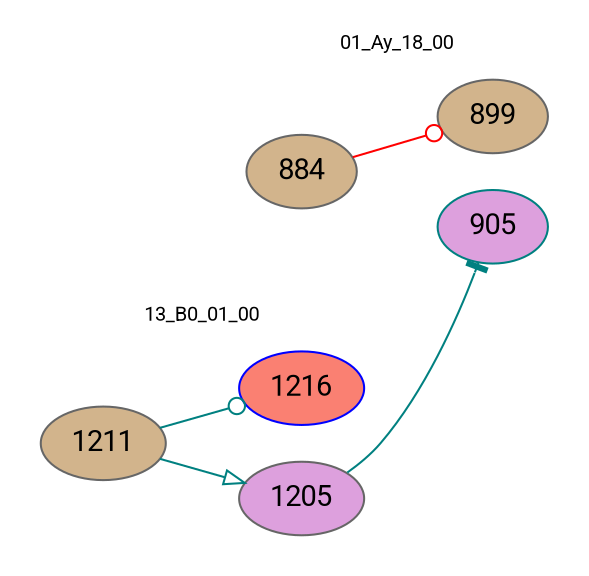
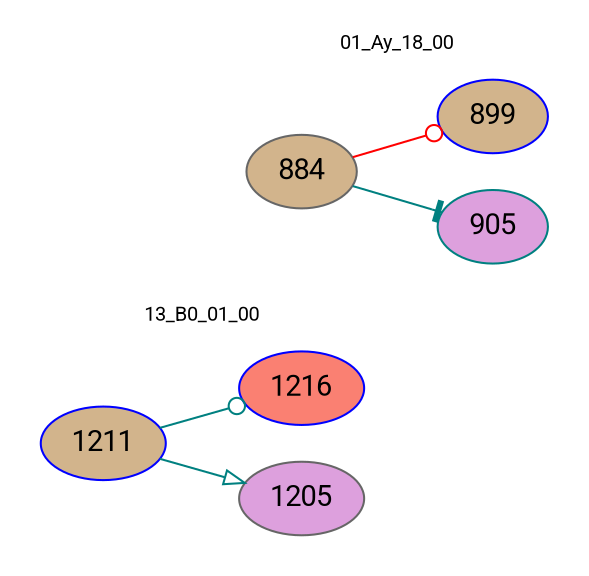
(493, 116) -> (493, 116)
(424, 381) -> (392, 198)
(103, 443) -> (103, 443)
